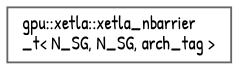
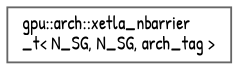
(119, 35) -> (119, 35)
